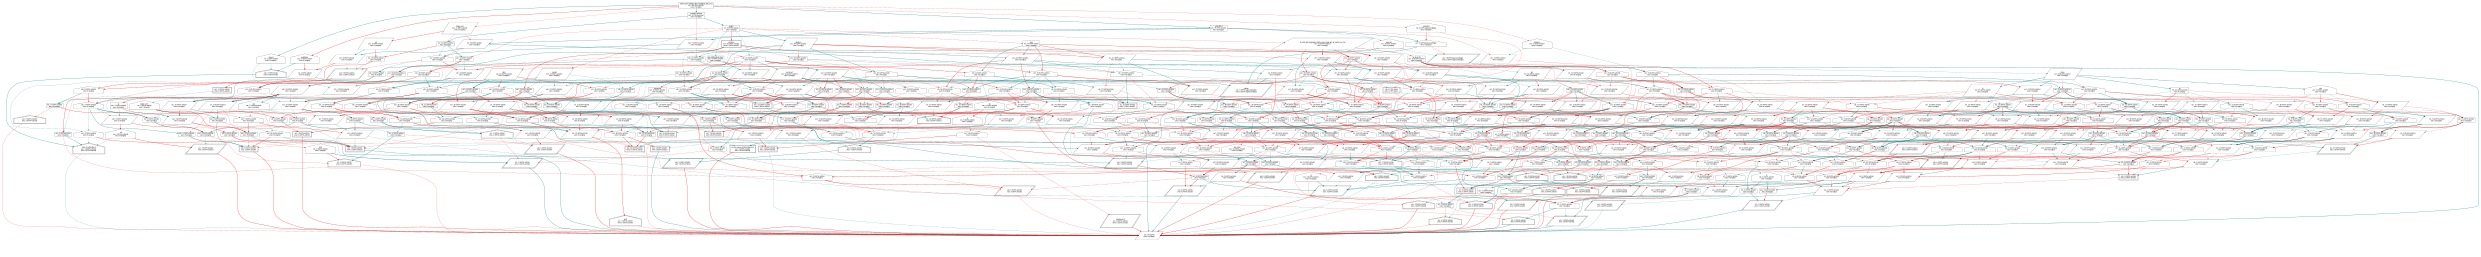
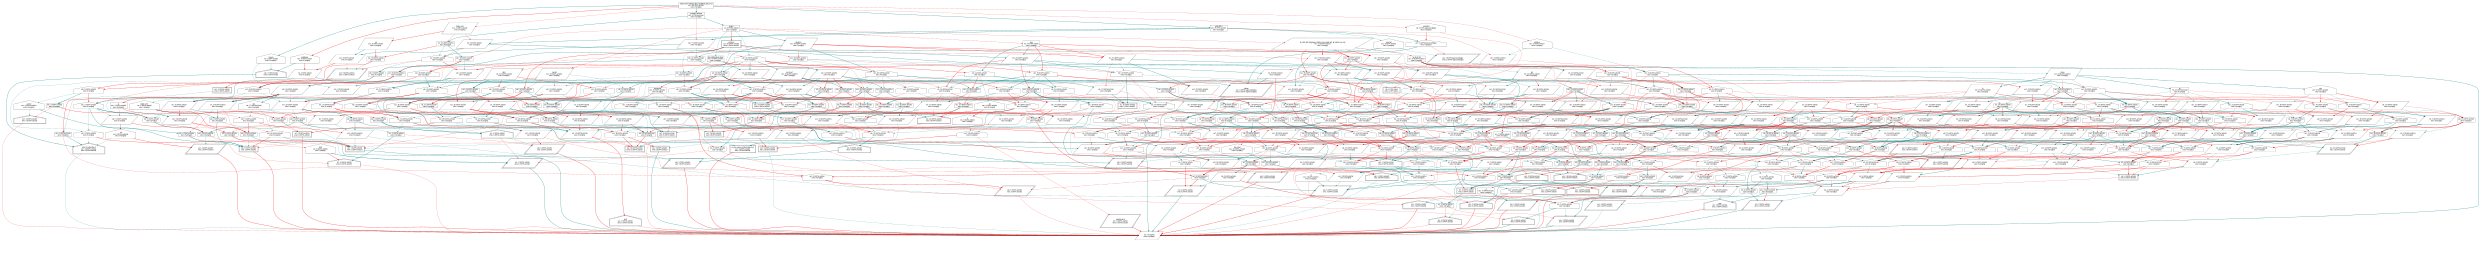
none -> (29, 106)
none -> (1720, 205)
